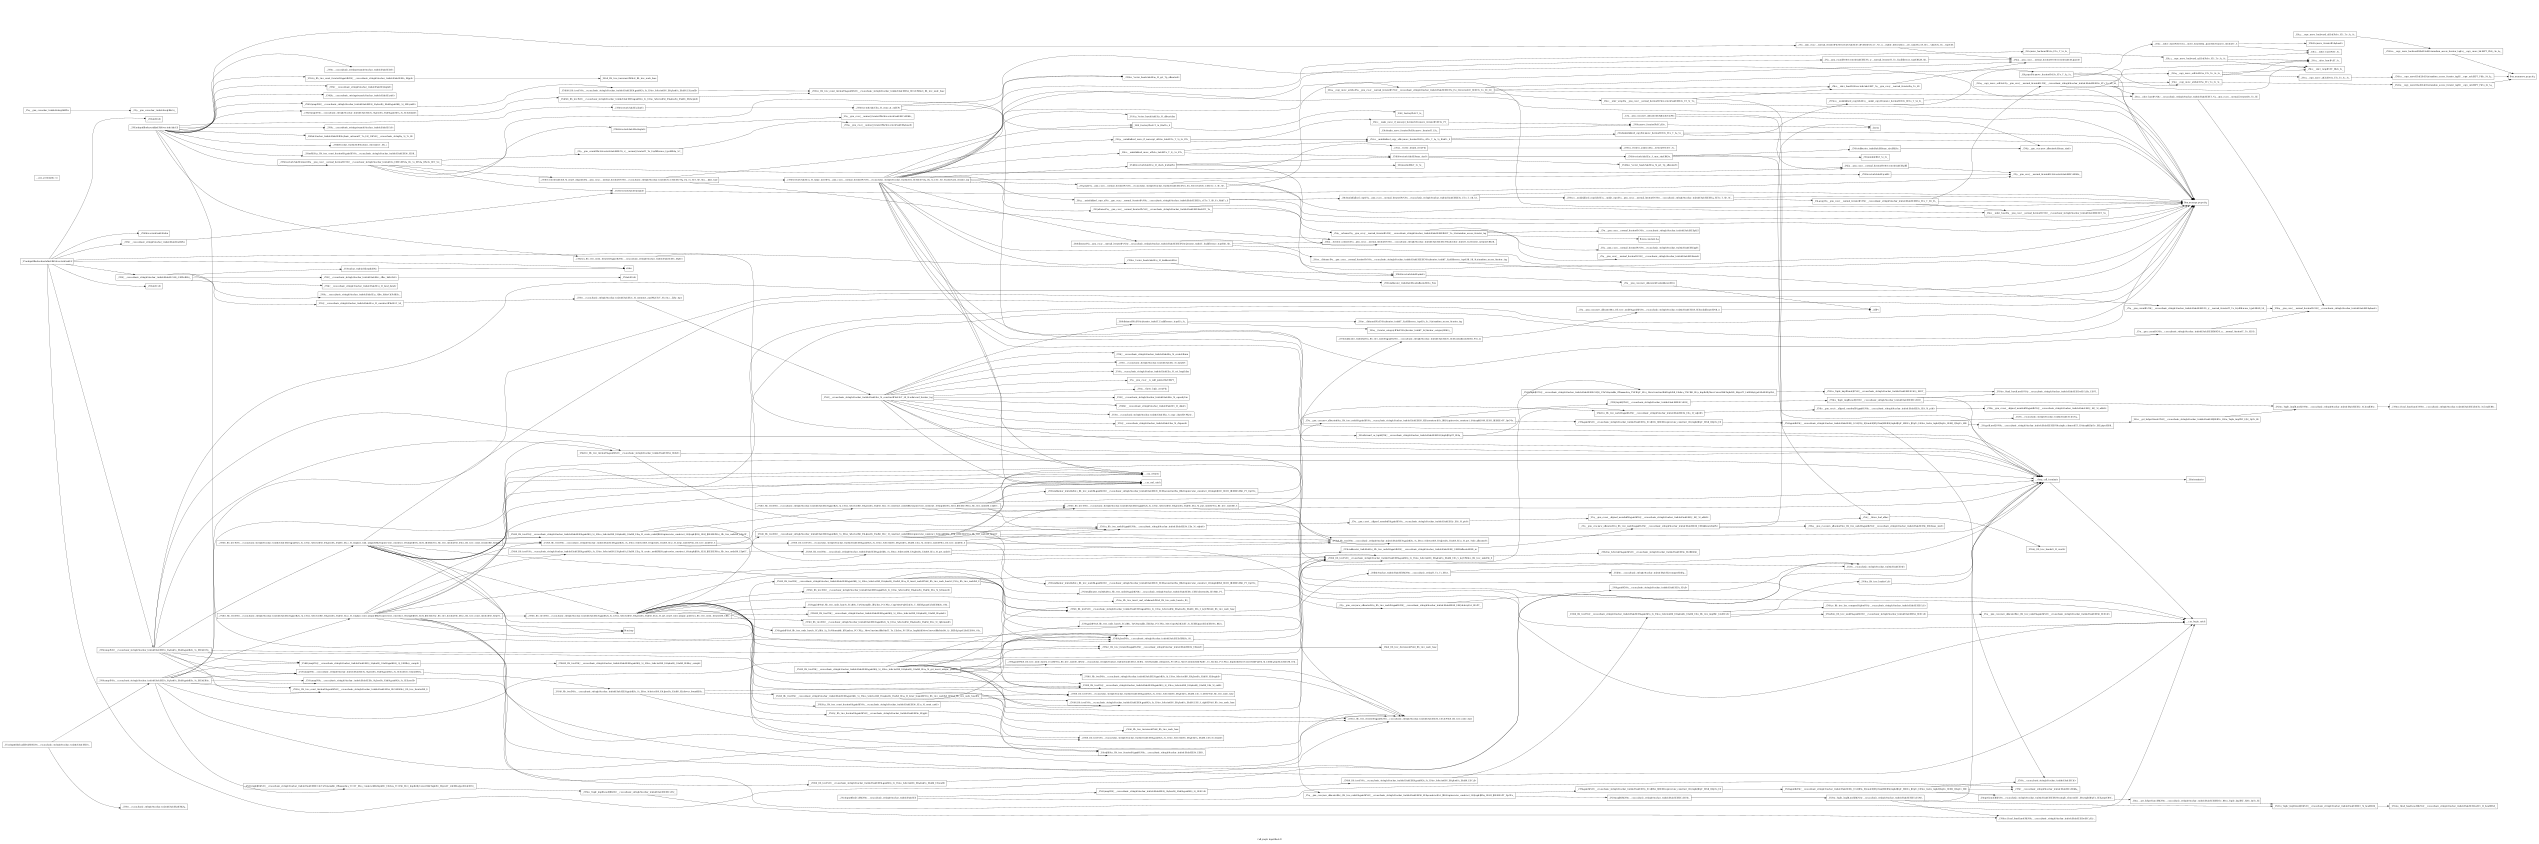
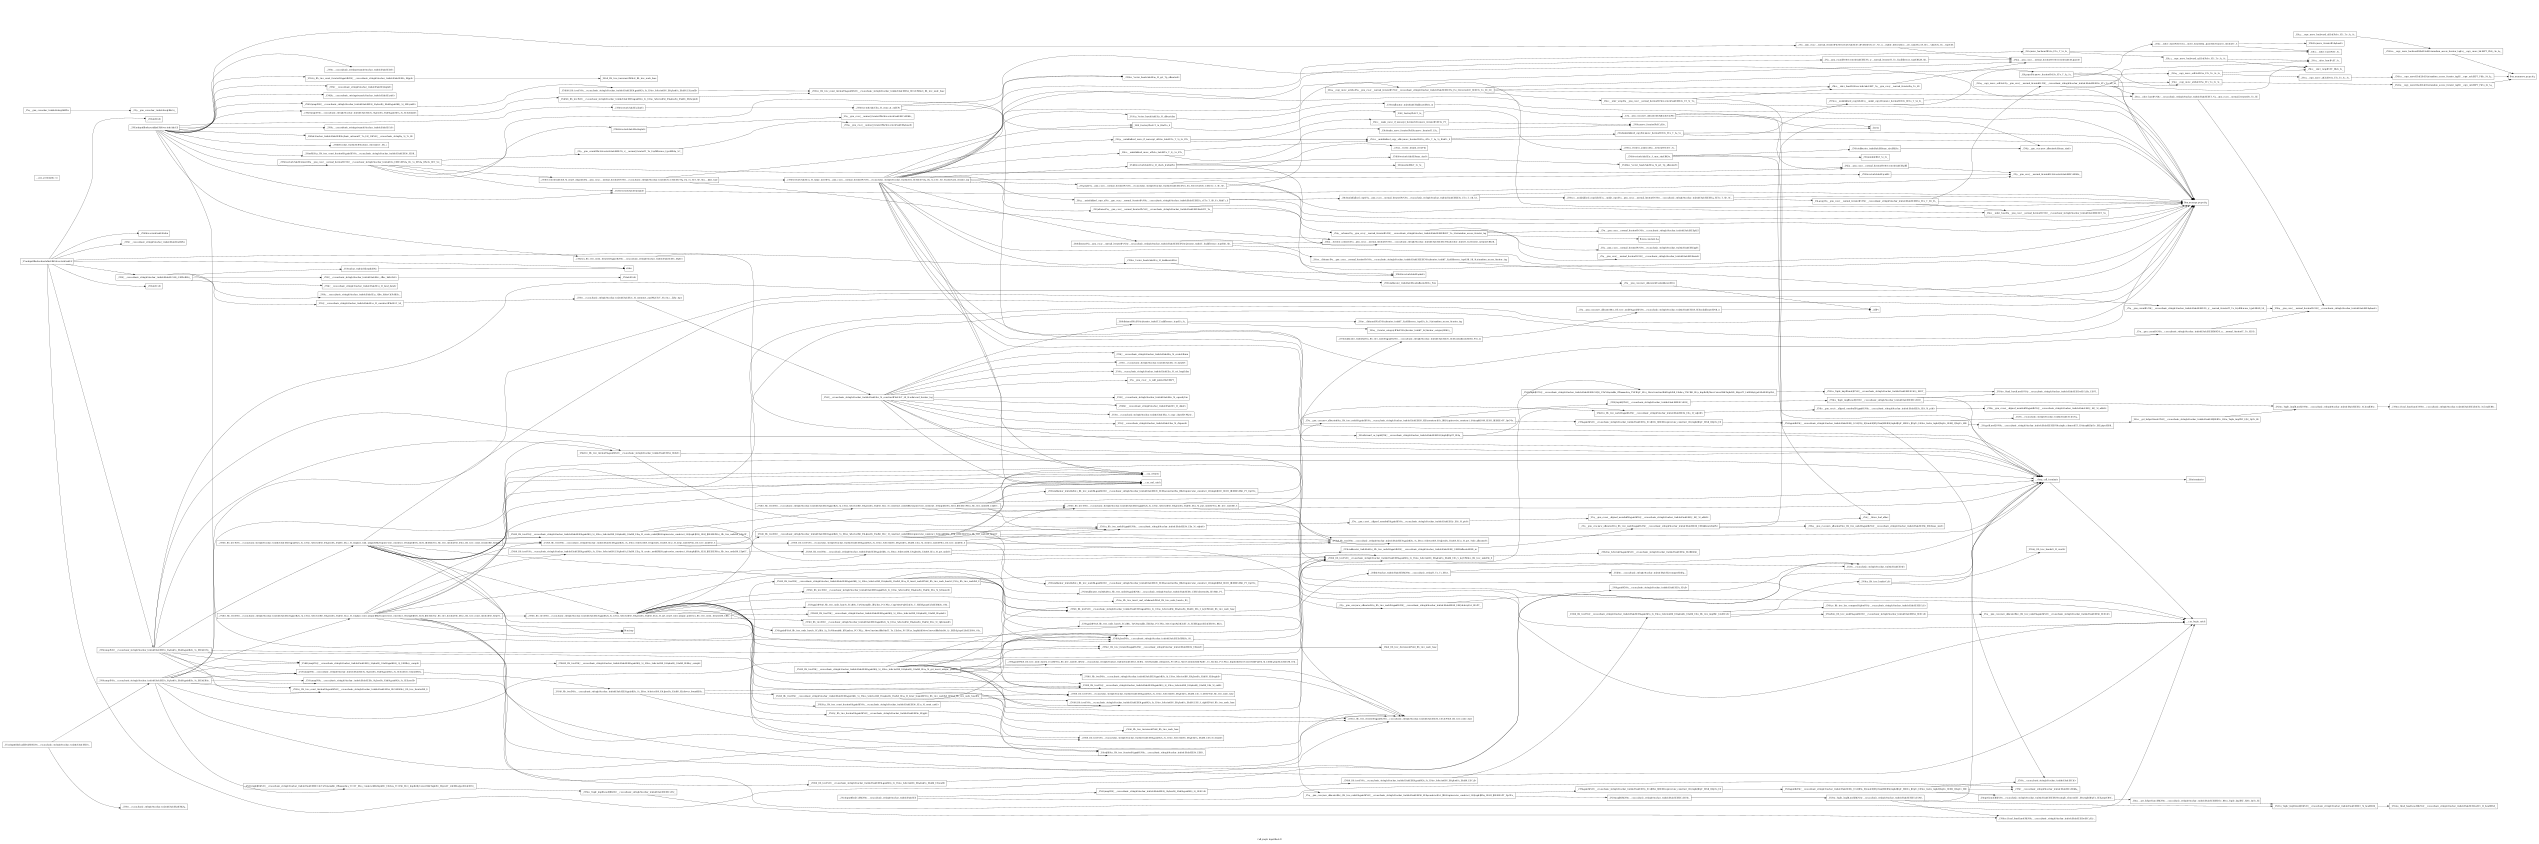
(2267, 55) -> (2188, 52)
(2265, 69) -> none
none -> (1410, 105)
(1768, 126) -> (1772, 120)
(1524, 148) -> (1518, 131)
(1287, 155) -> (1275, 153)
(1526, 157) -> none
(399, 218) -> (378, 196)
(1523, 279) -> (1529, 283)
(1152, 389) -> none
(1966, 522) -> (1963, 577)
